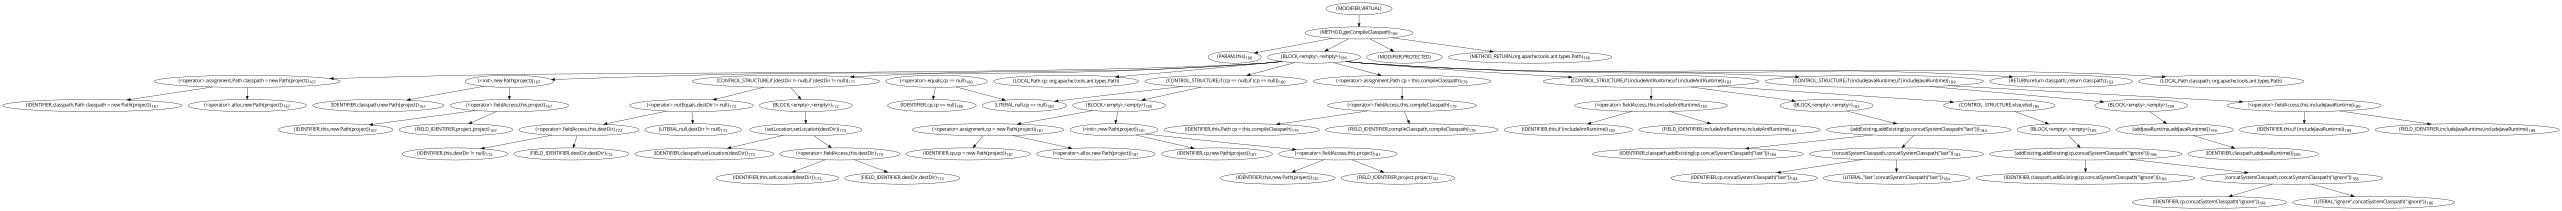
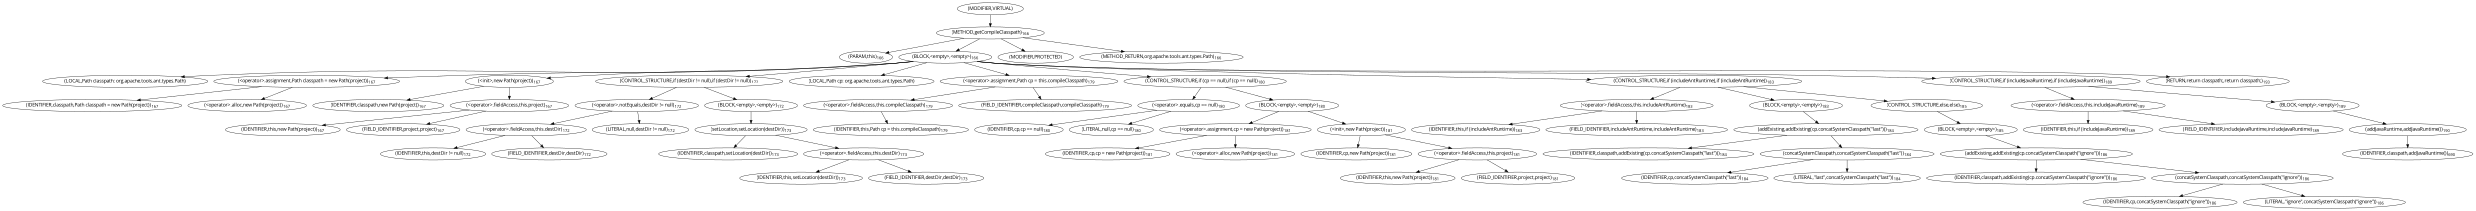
(1120, 94) -> (1198, 92)
(1406, 116) -> (1036, 92)
